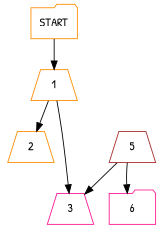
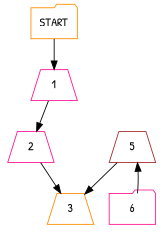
(54, 85) -> (54, 85)
(63, 143) -> (48, 174)
(31, 147) -> (31, 147)
(127, 174) -> (138, 182)
(70, 209) -> (70, 209)
